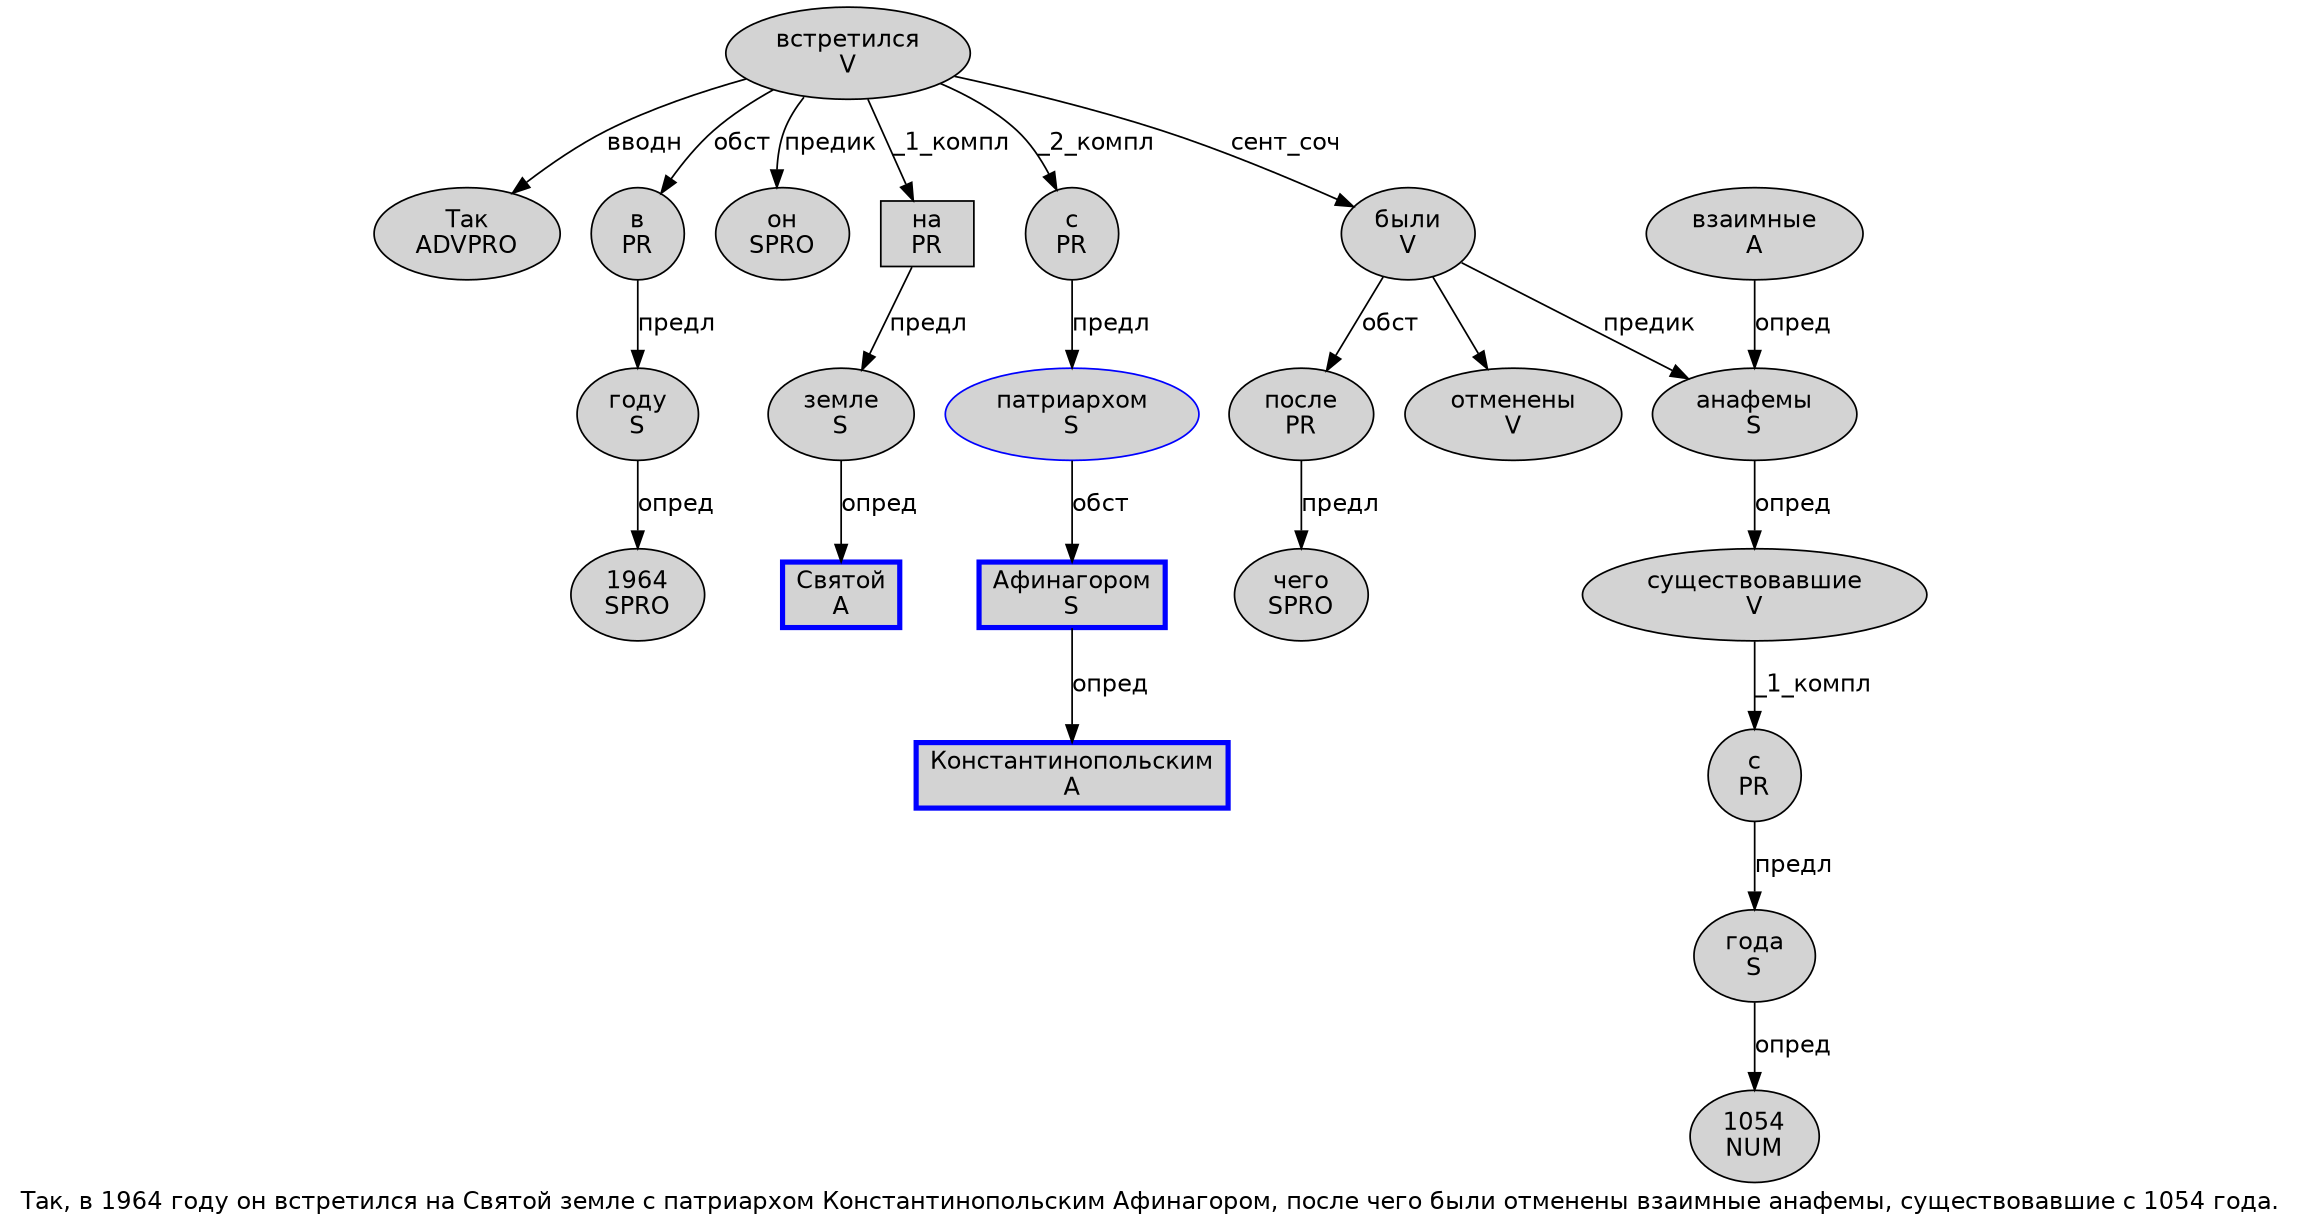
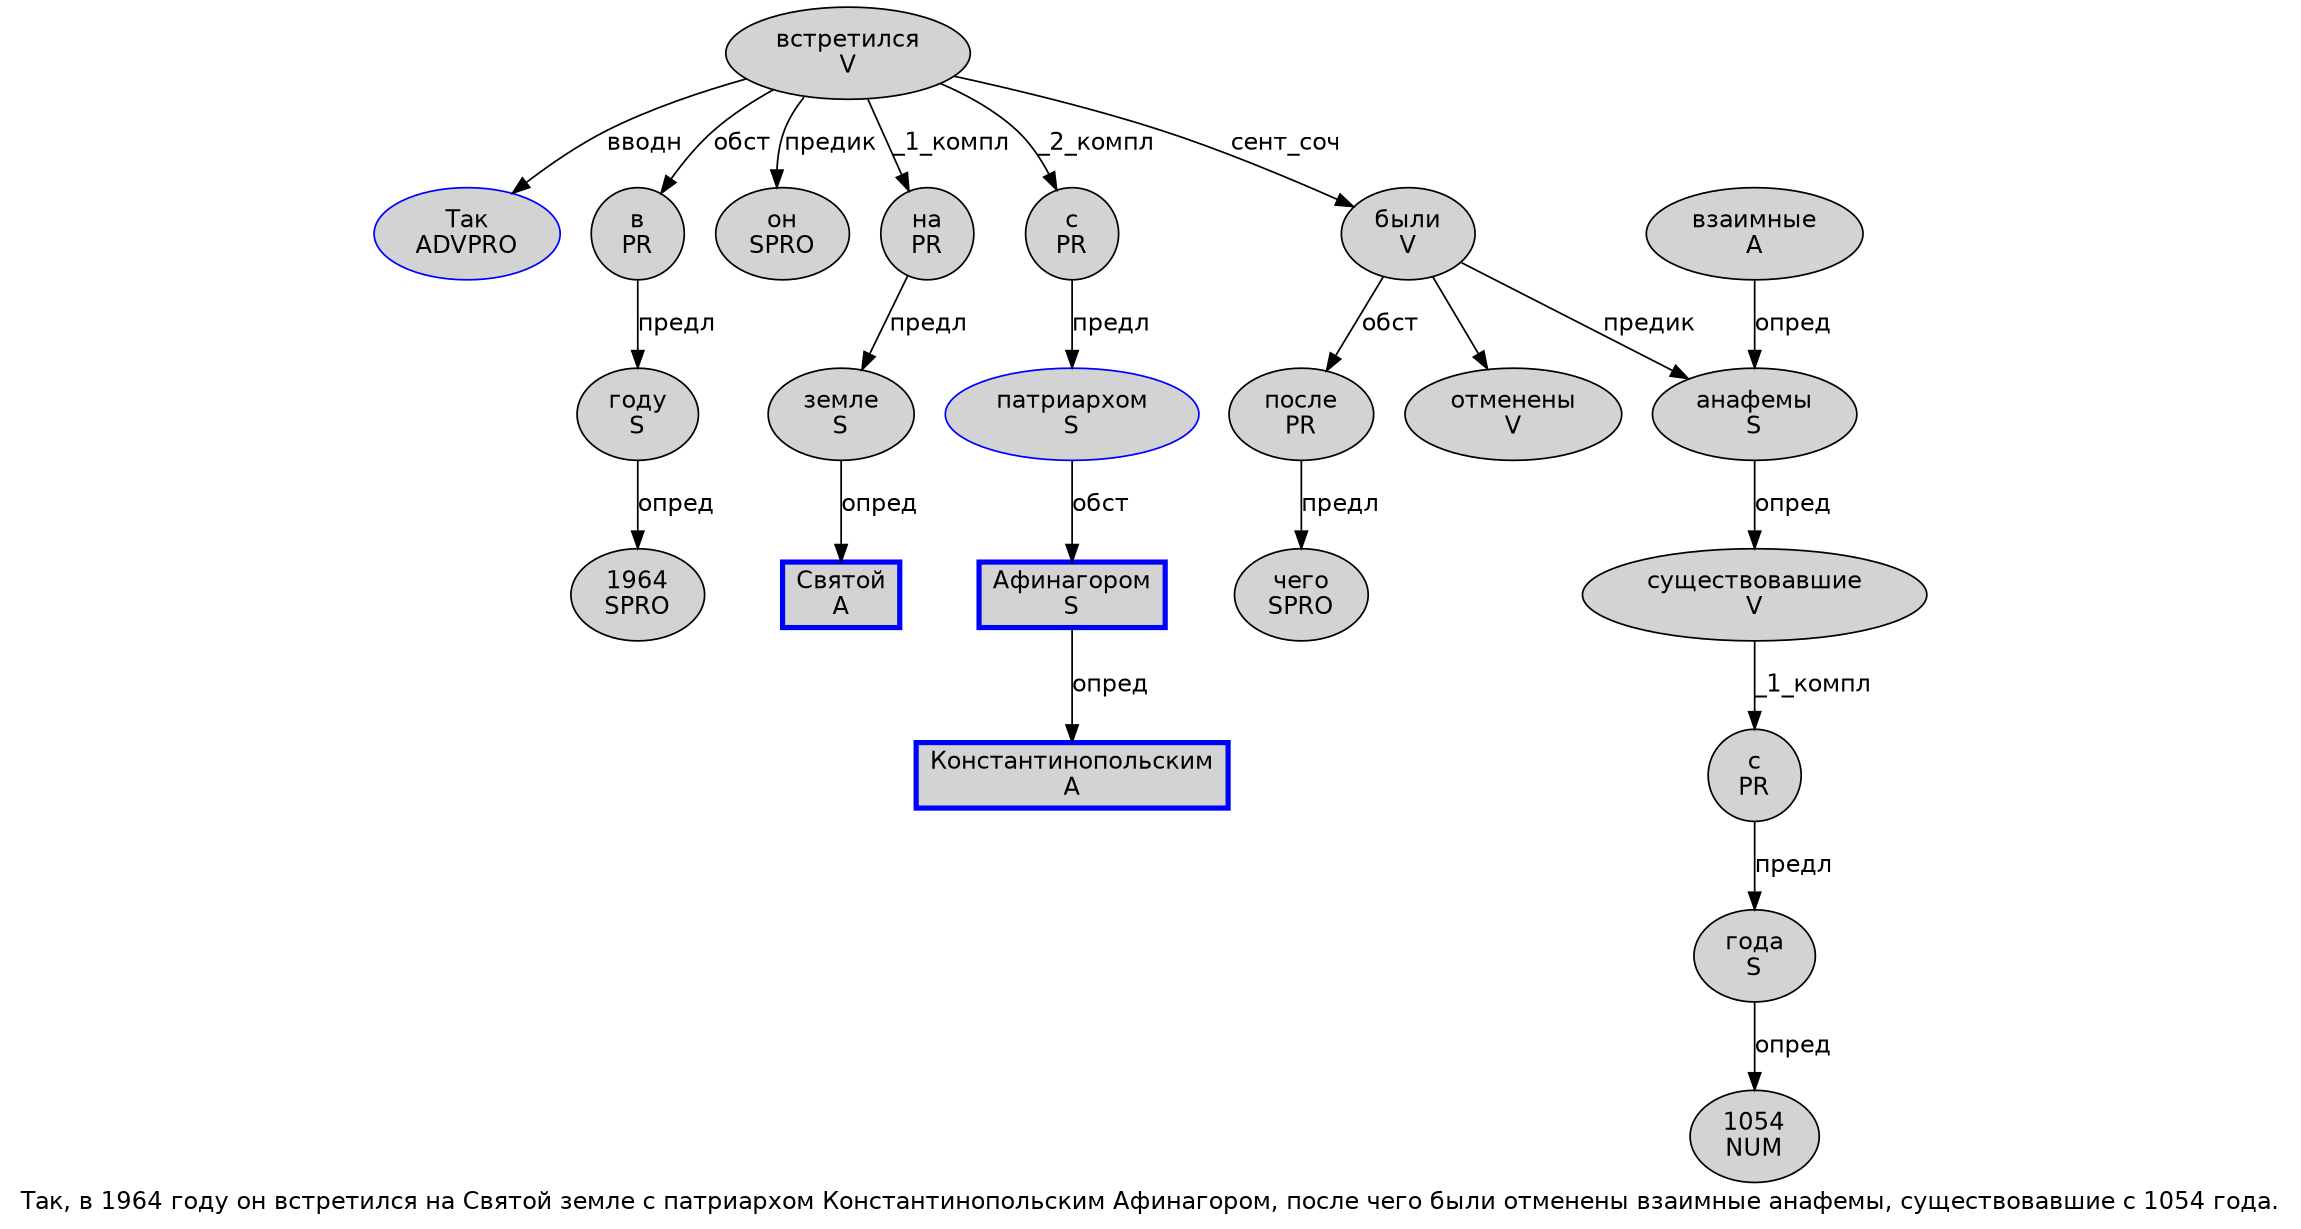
(467, 234) -> (467, 234)
(927, 234) -> (927, 234)
